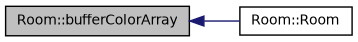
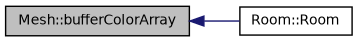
(97, 21) -> (97, 21)
